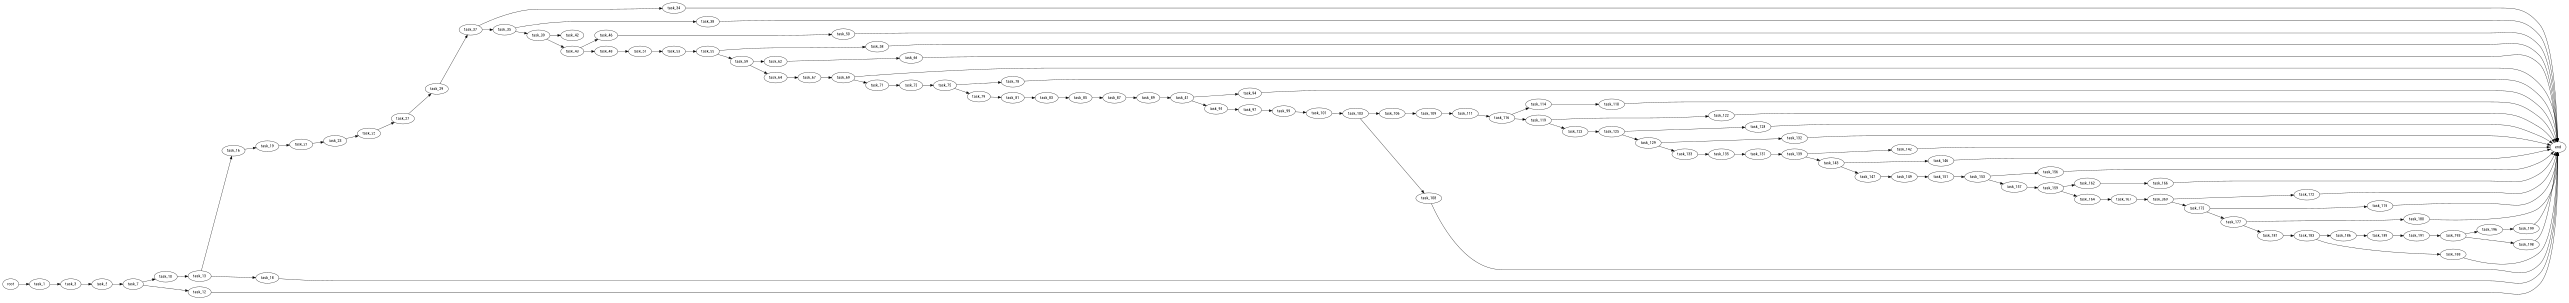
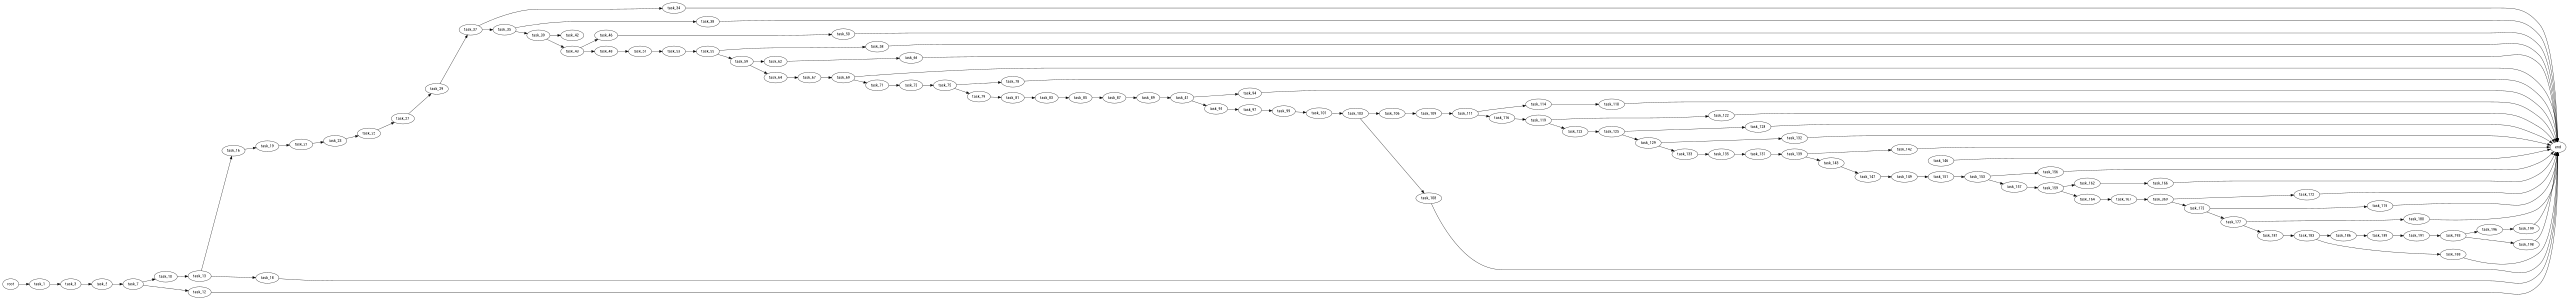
(1519, 112) -> (1500, 109)
(1885, 162) -> none
